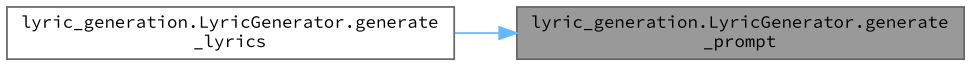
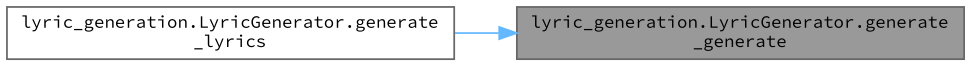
(740, 33) -> (740, 33)
